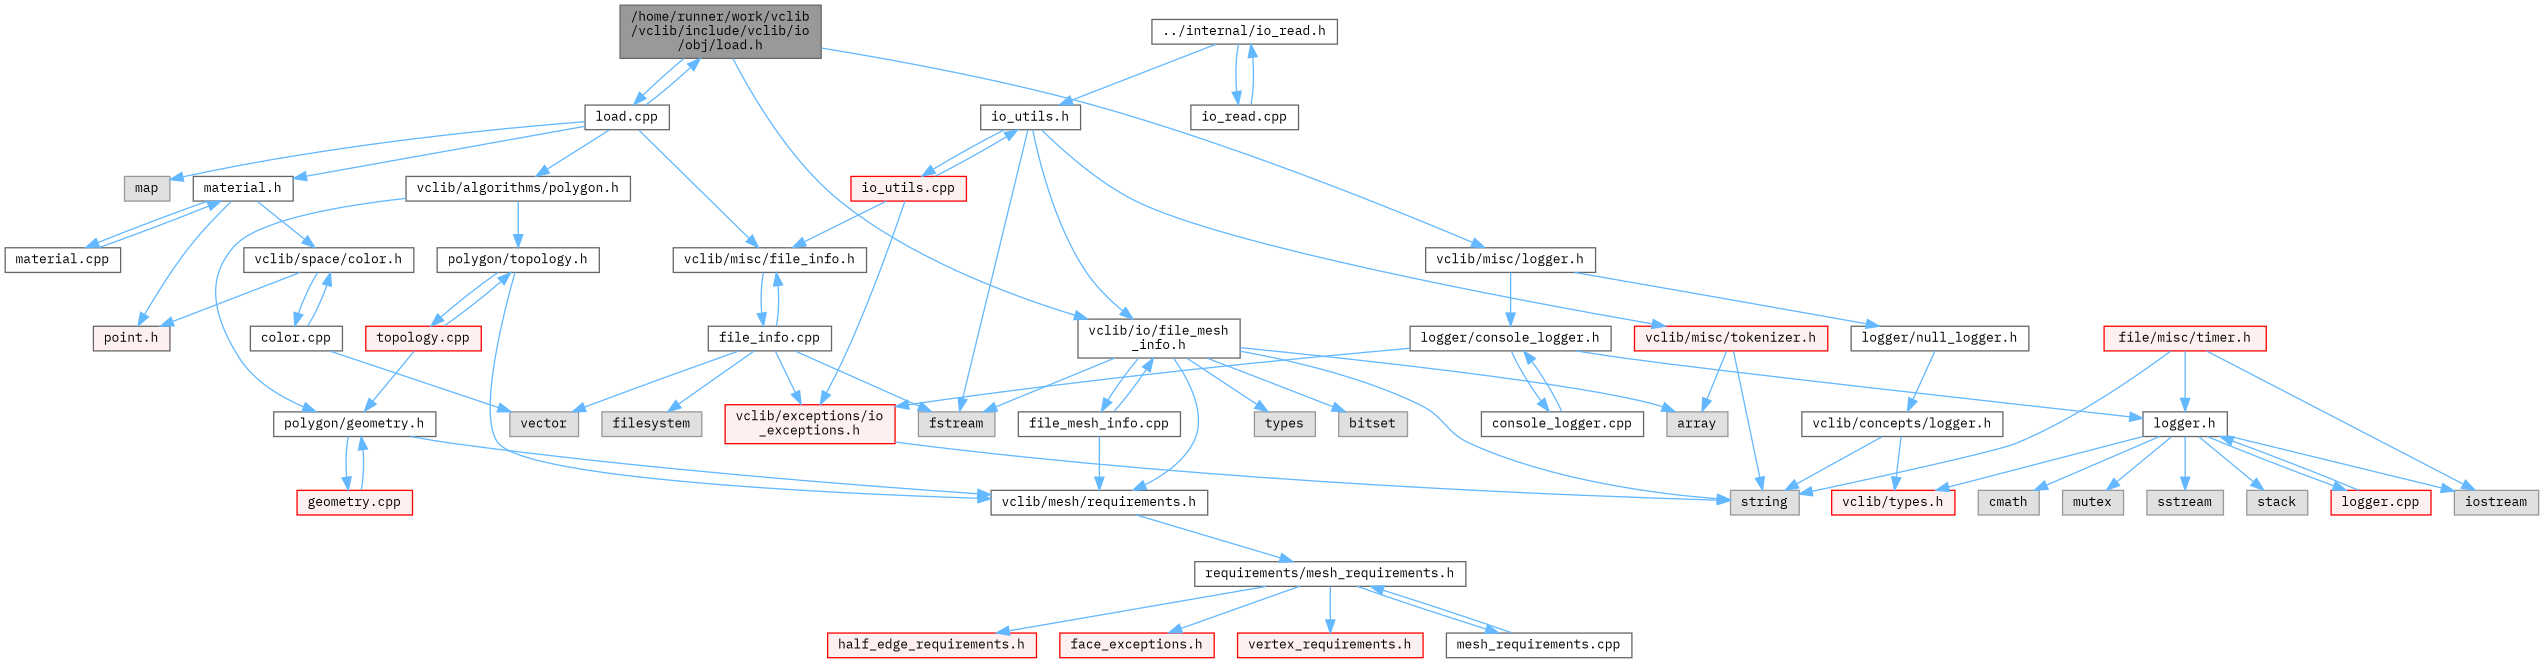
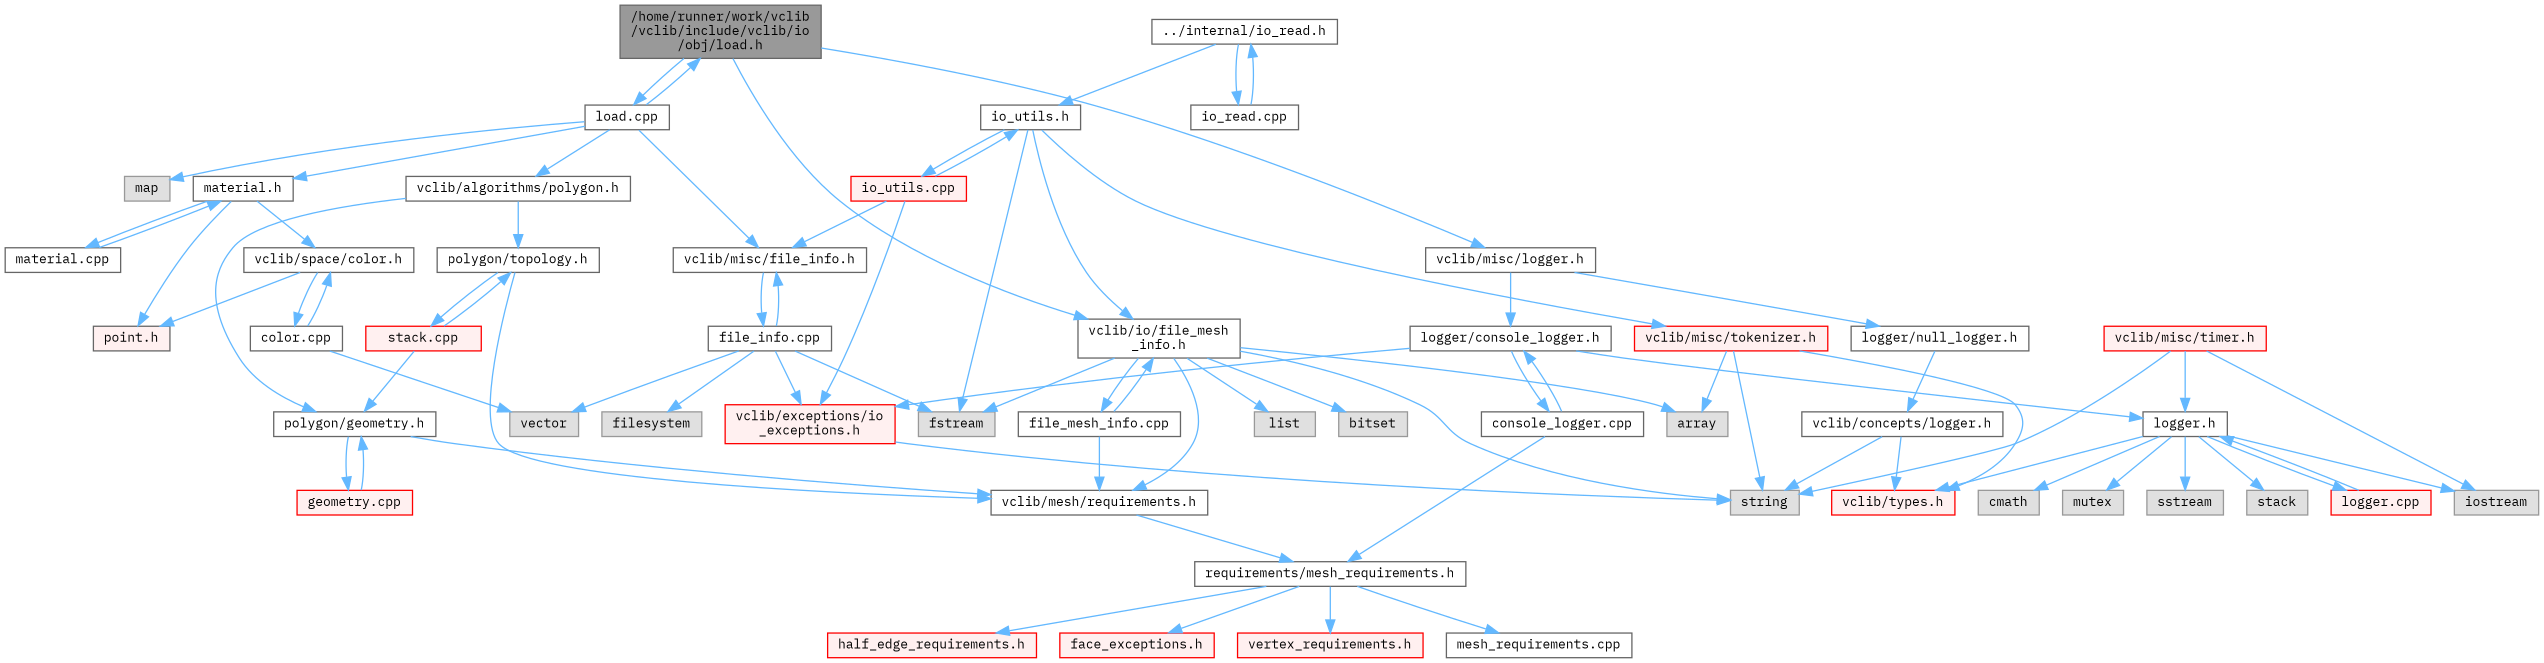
(424, 339) -> (424, 339)
(2185, 339) -> (2185, 339)
none -> (1965, 385)
(1285, 424) -> (1285, 424)
(1448, 611) -> (1447, 498)
